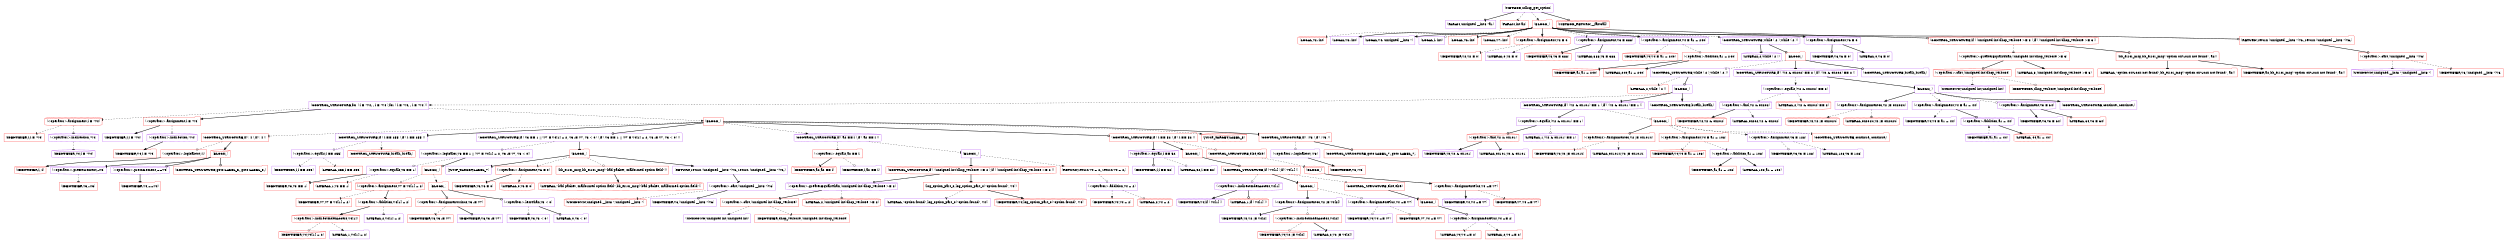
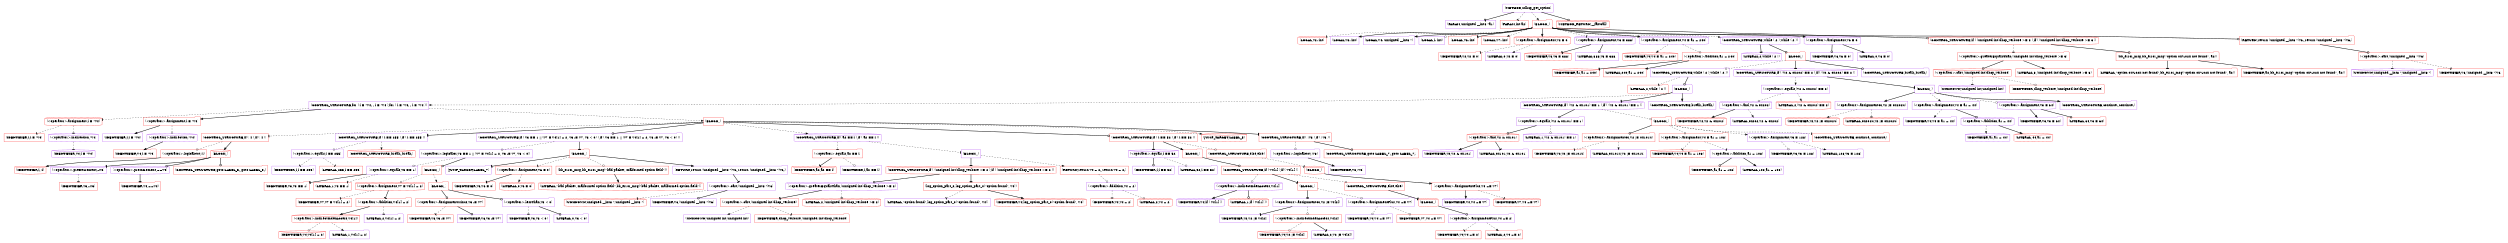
(1989, 131) -> (1986, 128)
(1726, 161) -> (1726, 161)
(1347, 170) -> (1347, 170)
(1112, 193) -> (1112, 193)
(1458, 235) -> (1458, 235)
